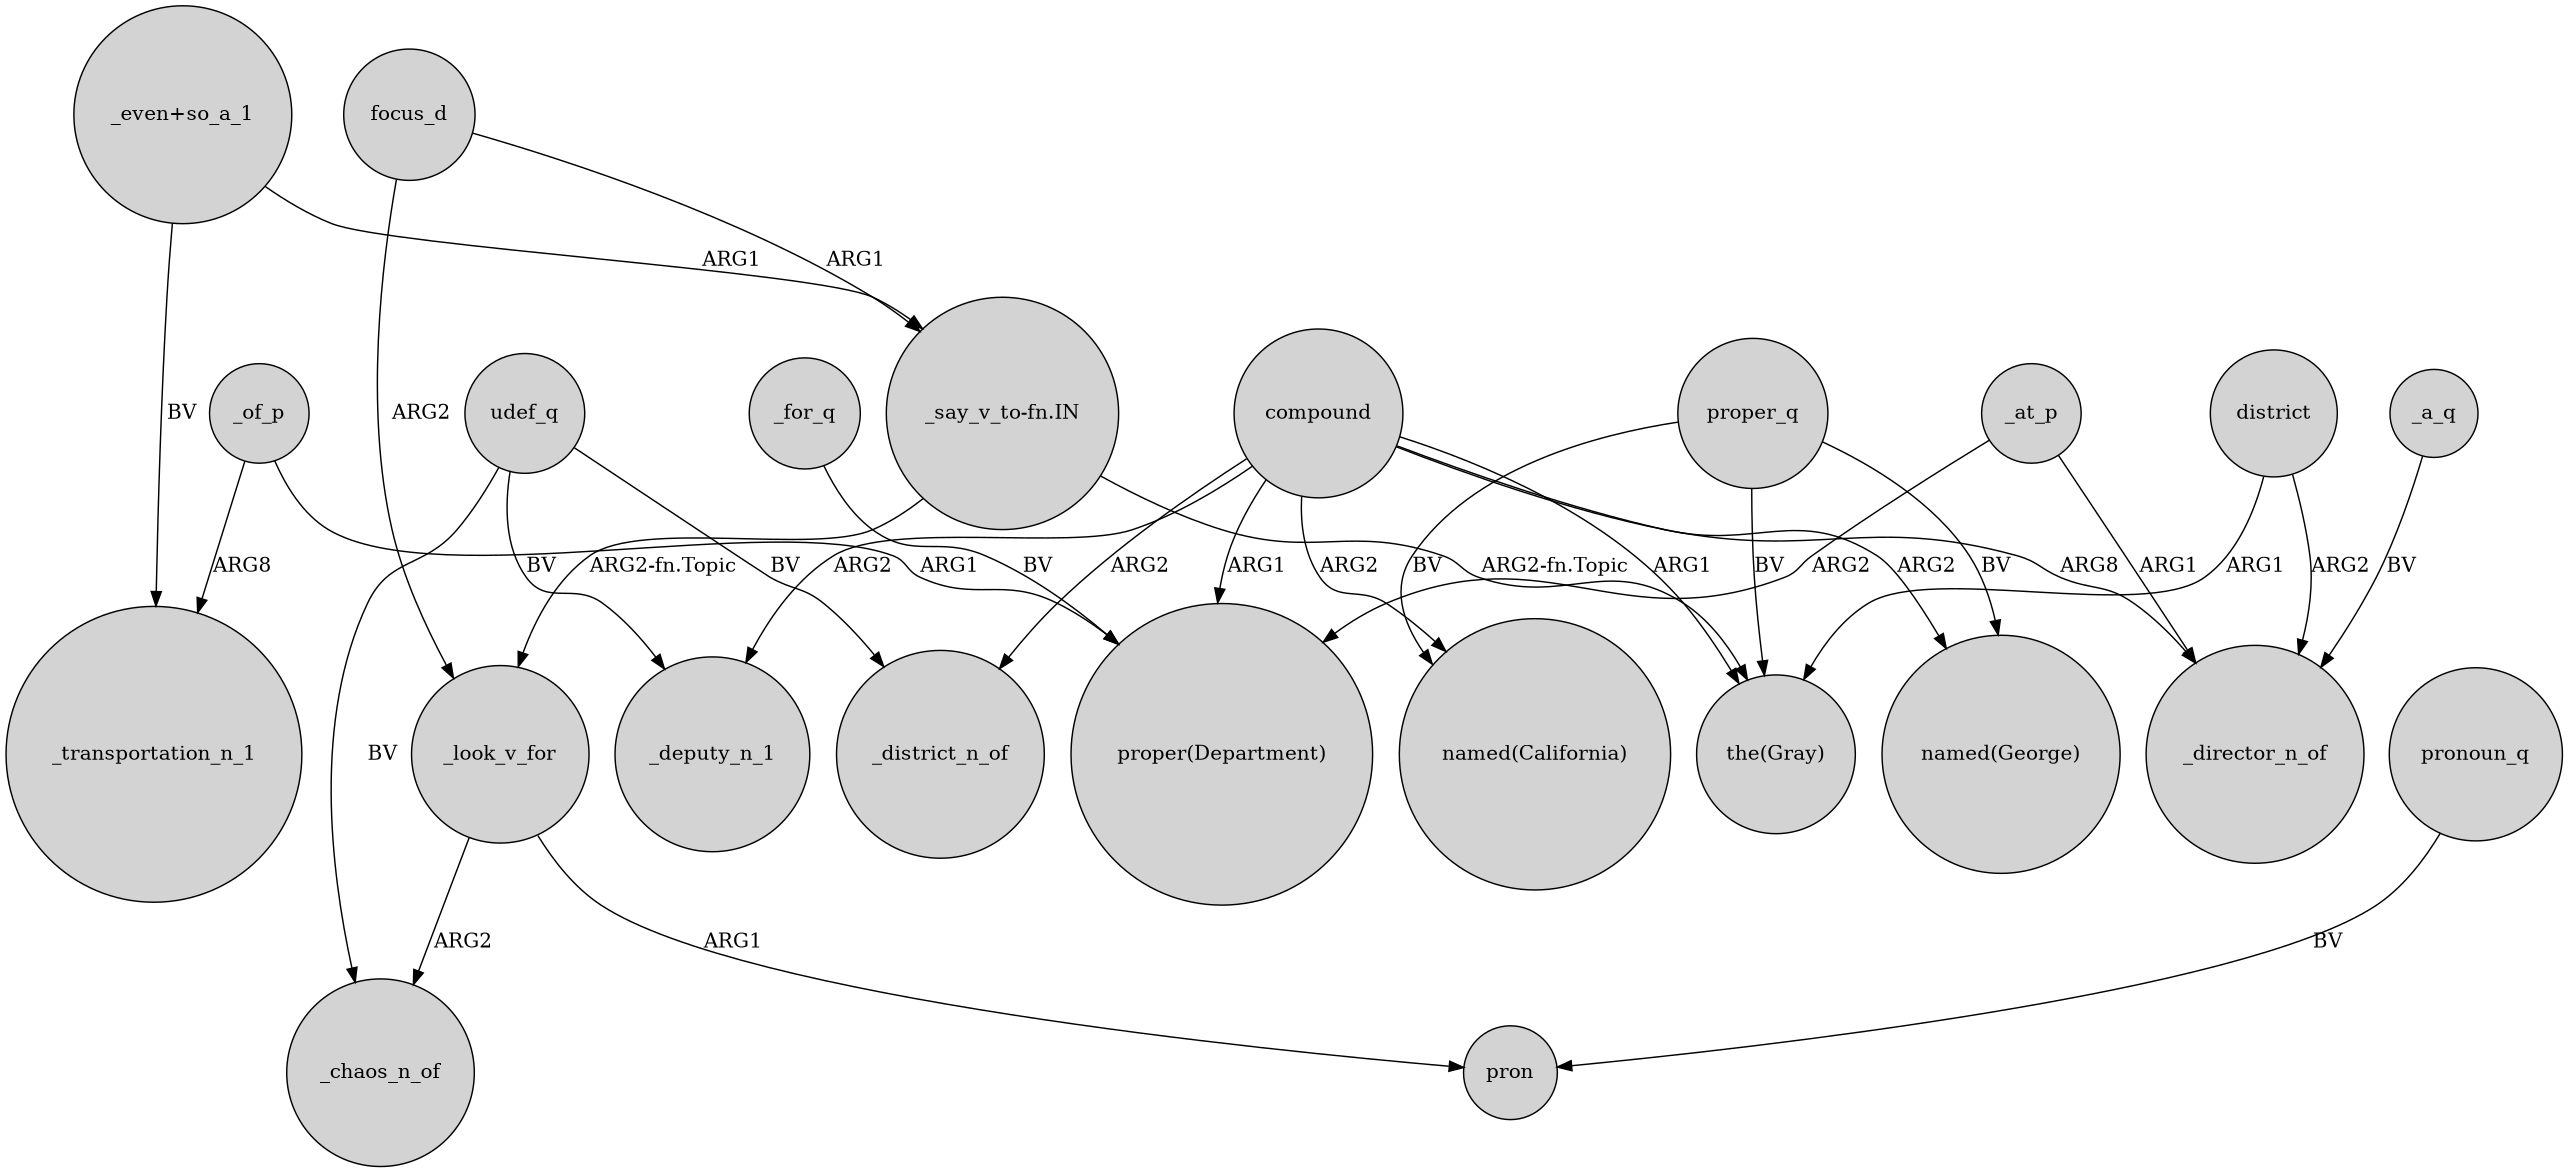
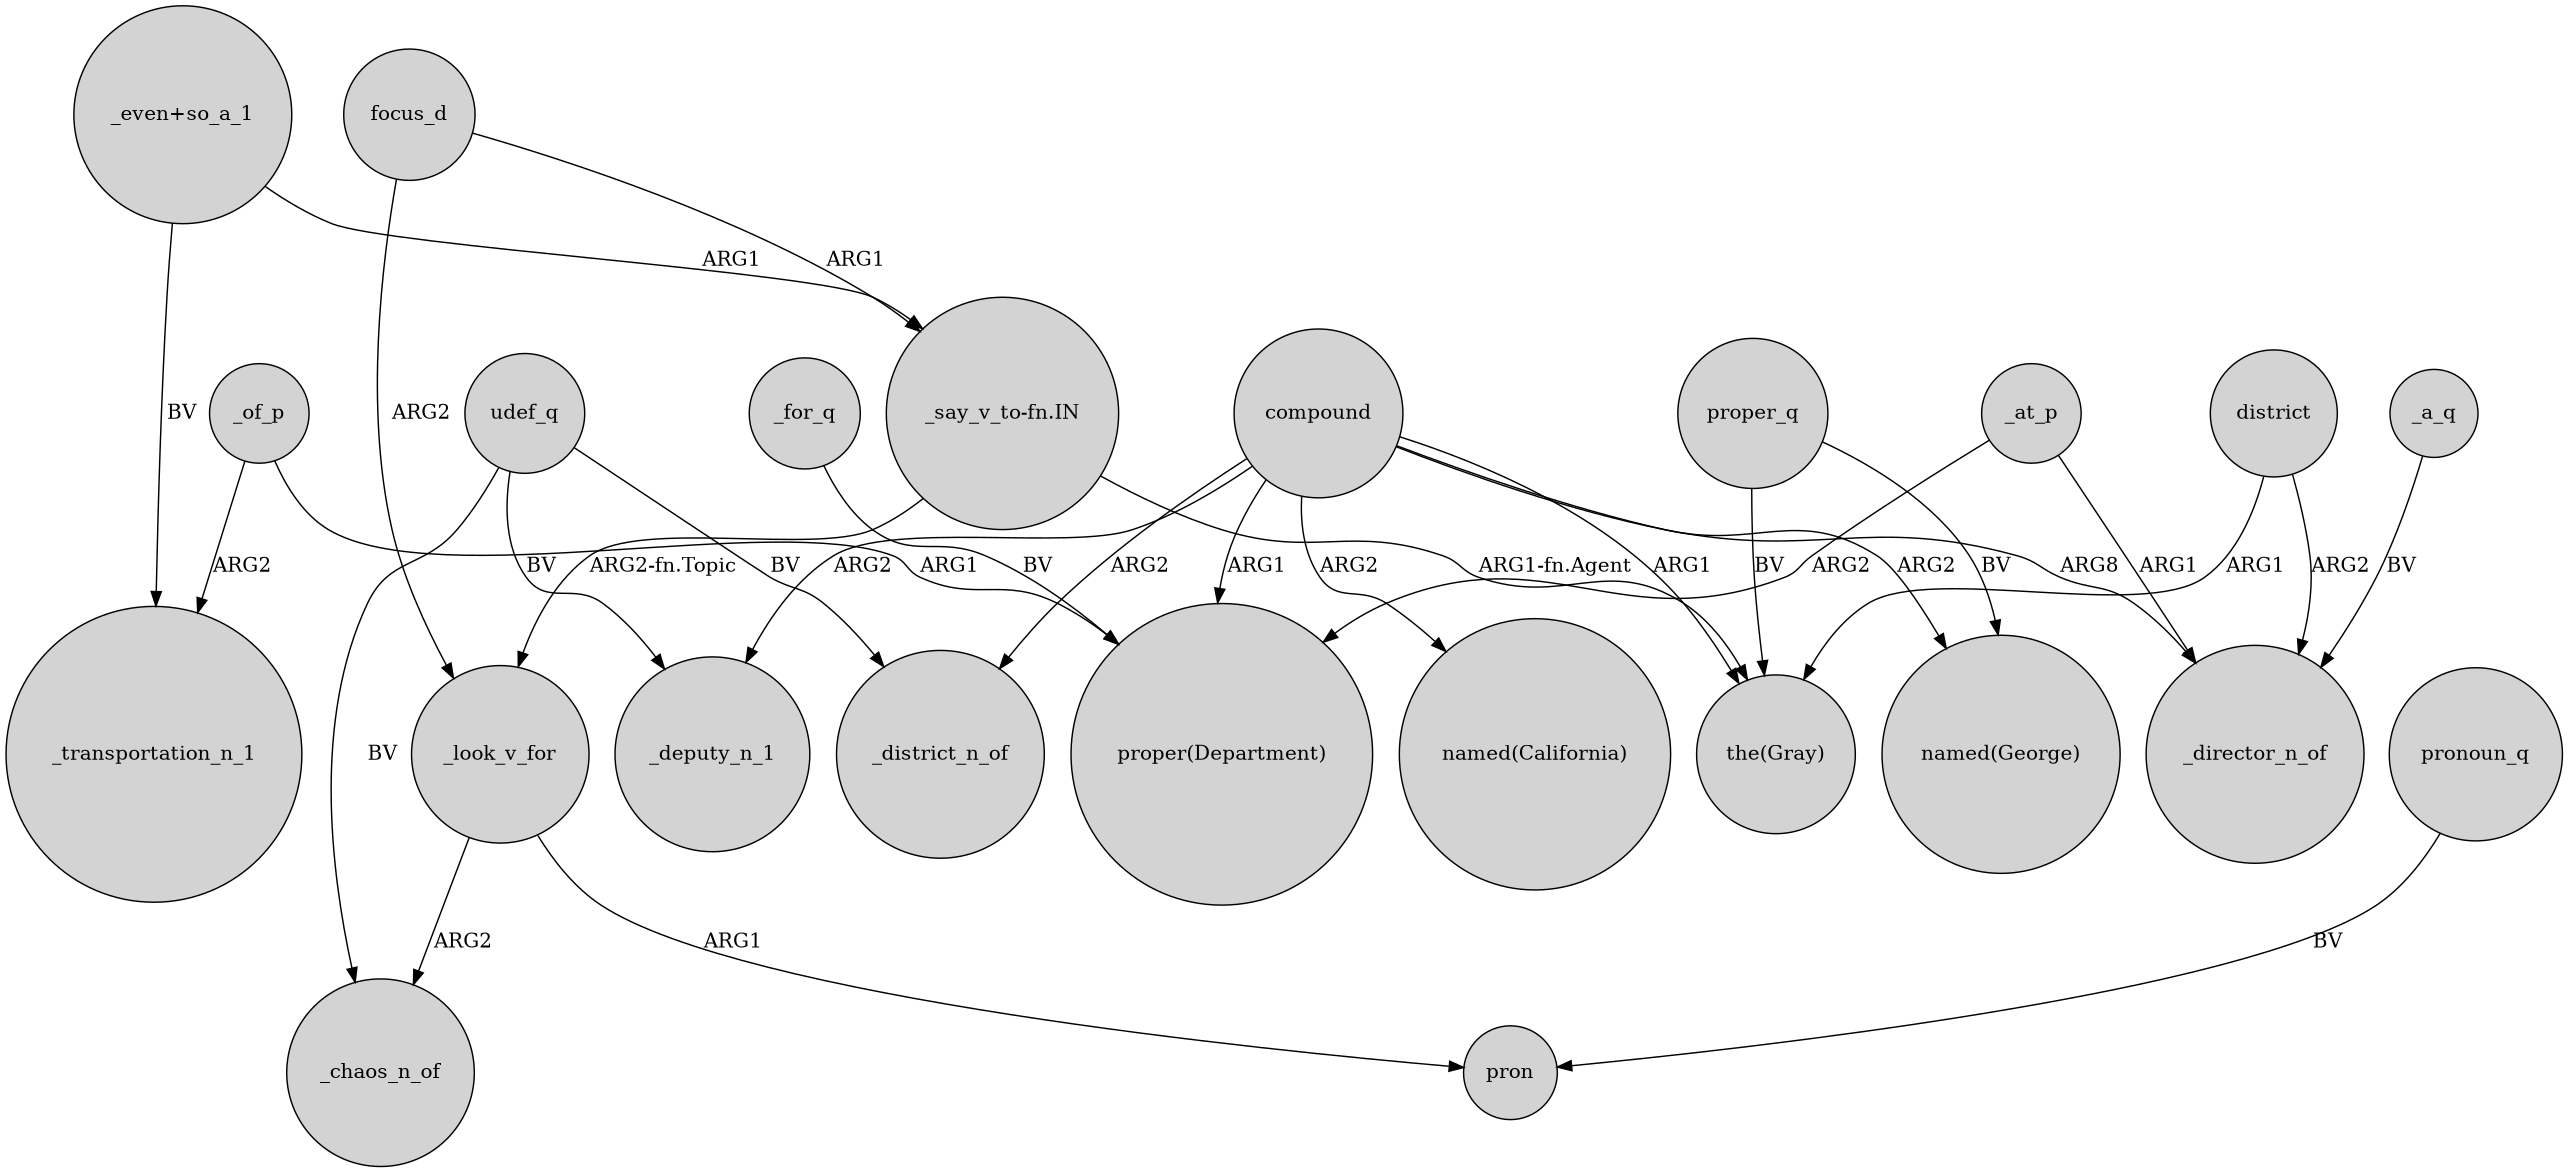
(1477, 493) -> none
(243, 567) -> (243, 567)
(1555, 567) -> (1555, 567)
